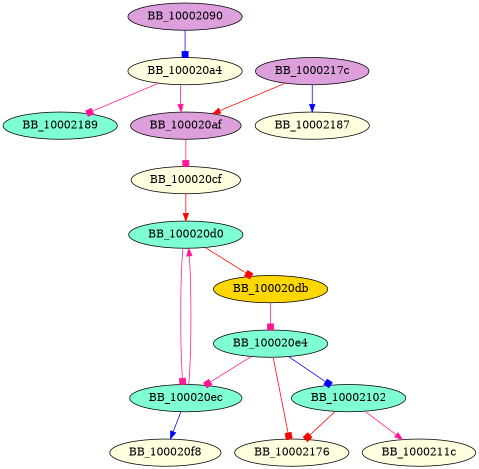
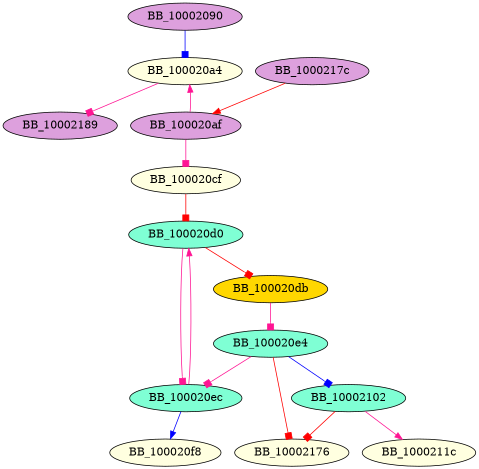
(180, 95) -> (191, 102)
(60, 126) -> (60, 126)
(312, 126) -> none
(186, 204) -> (186, 204)
